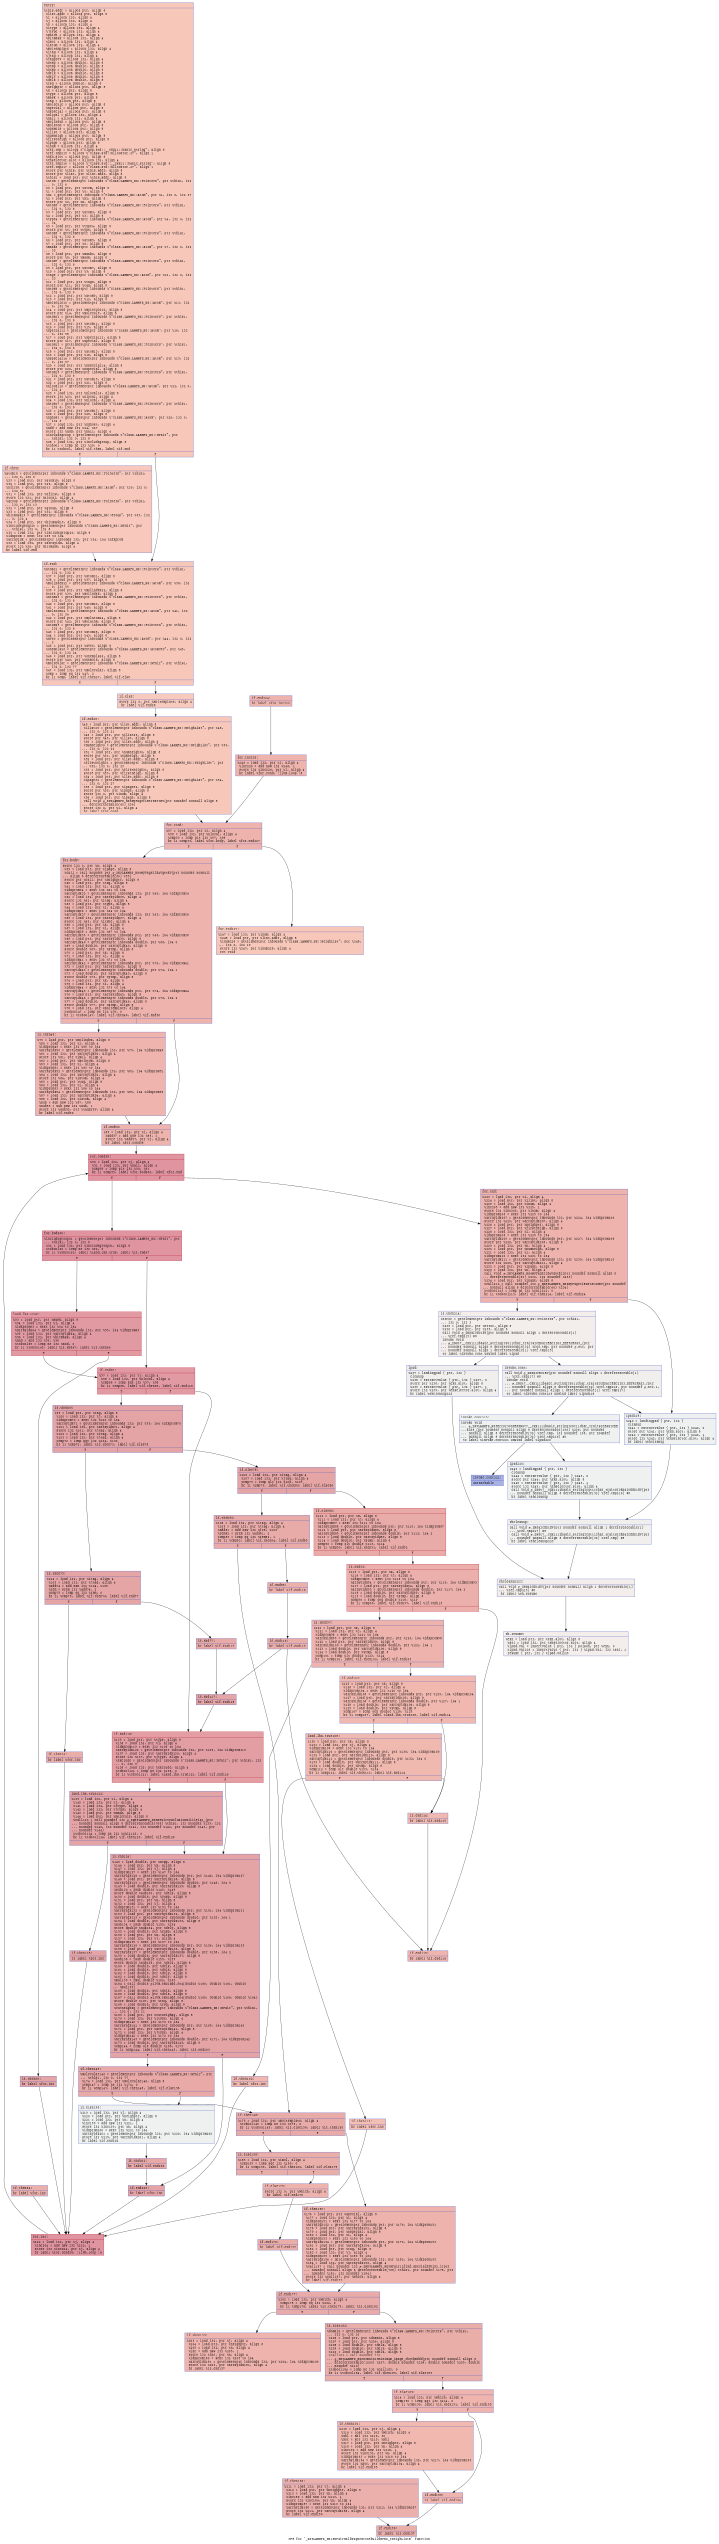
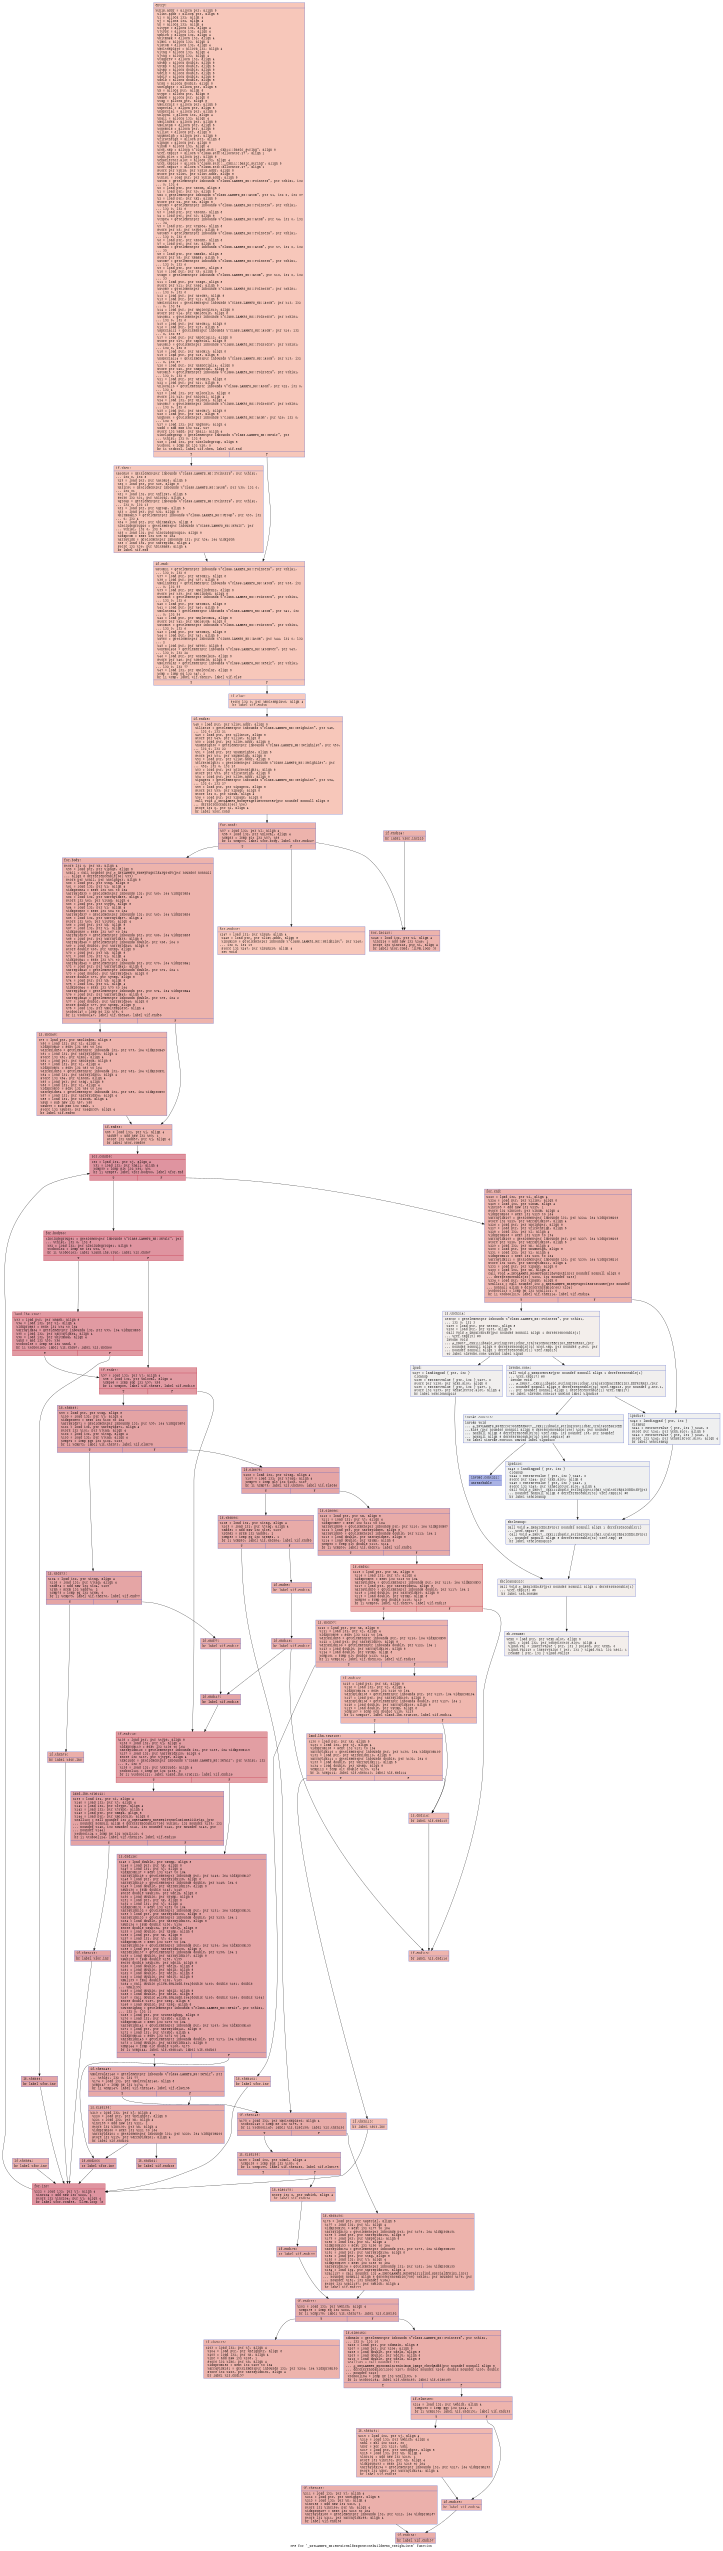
(246, 799) -> (376, 867)
(380, 1532) -> (384, 1532)
(146, 2124) -> (156, 2124)
(146, 2176) -> (118, 2150)
